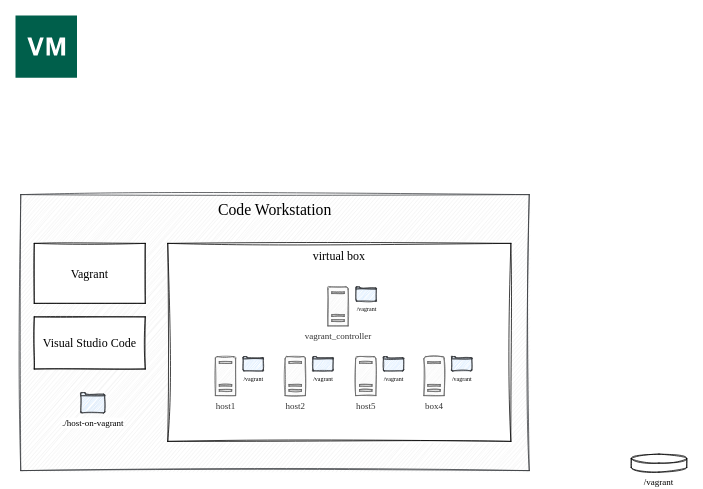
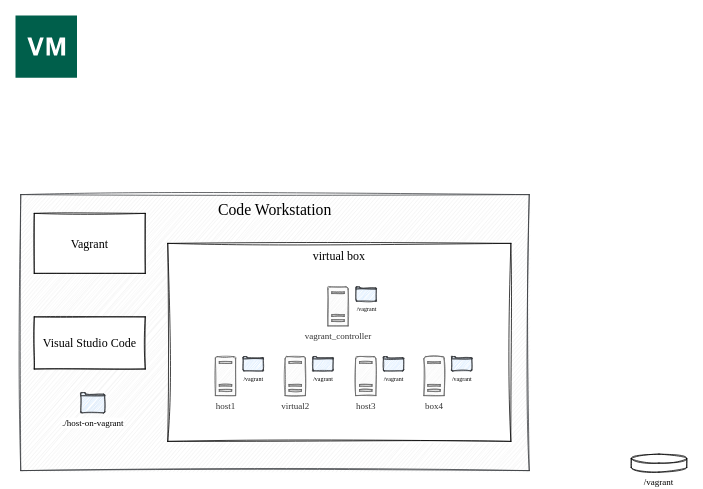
(90, 273) -> (90, 243)
(296, 406) -> (296, 406)
(366, 406) -> (366, 406)
